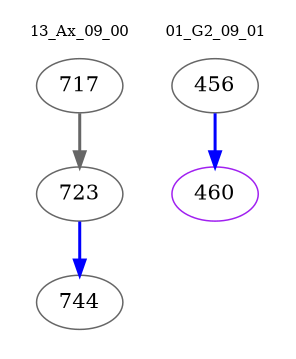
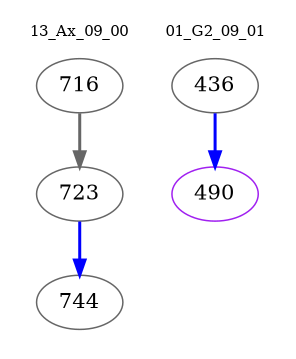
(80, 86) -> (80, 86)
(215, 86) -> (215, 86)
(215, 194) -> (215, 194)
